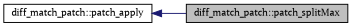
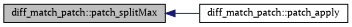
(174, 13) -> (187, 13)
